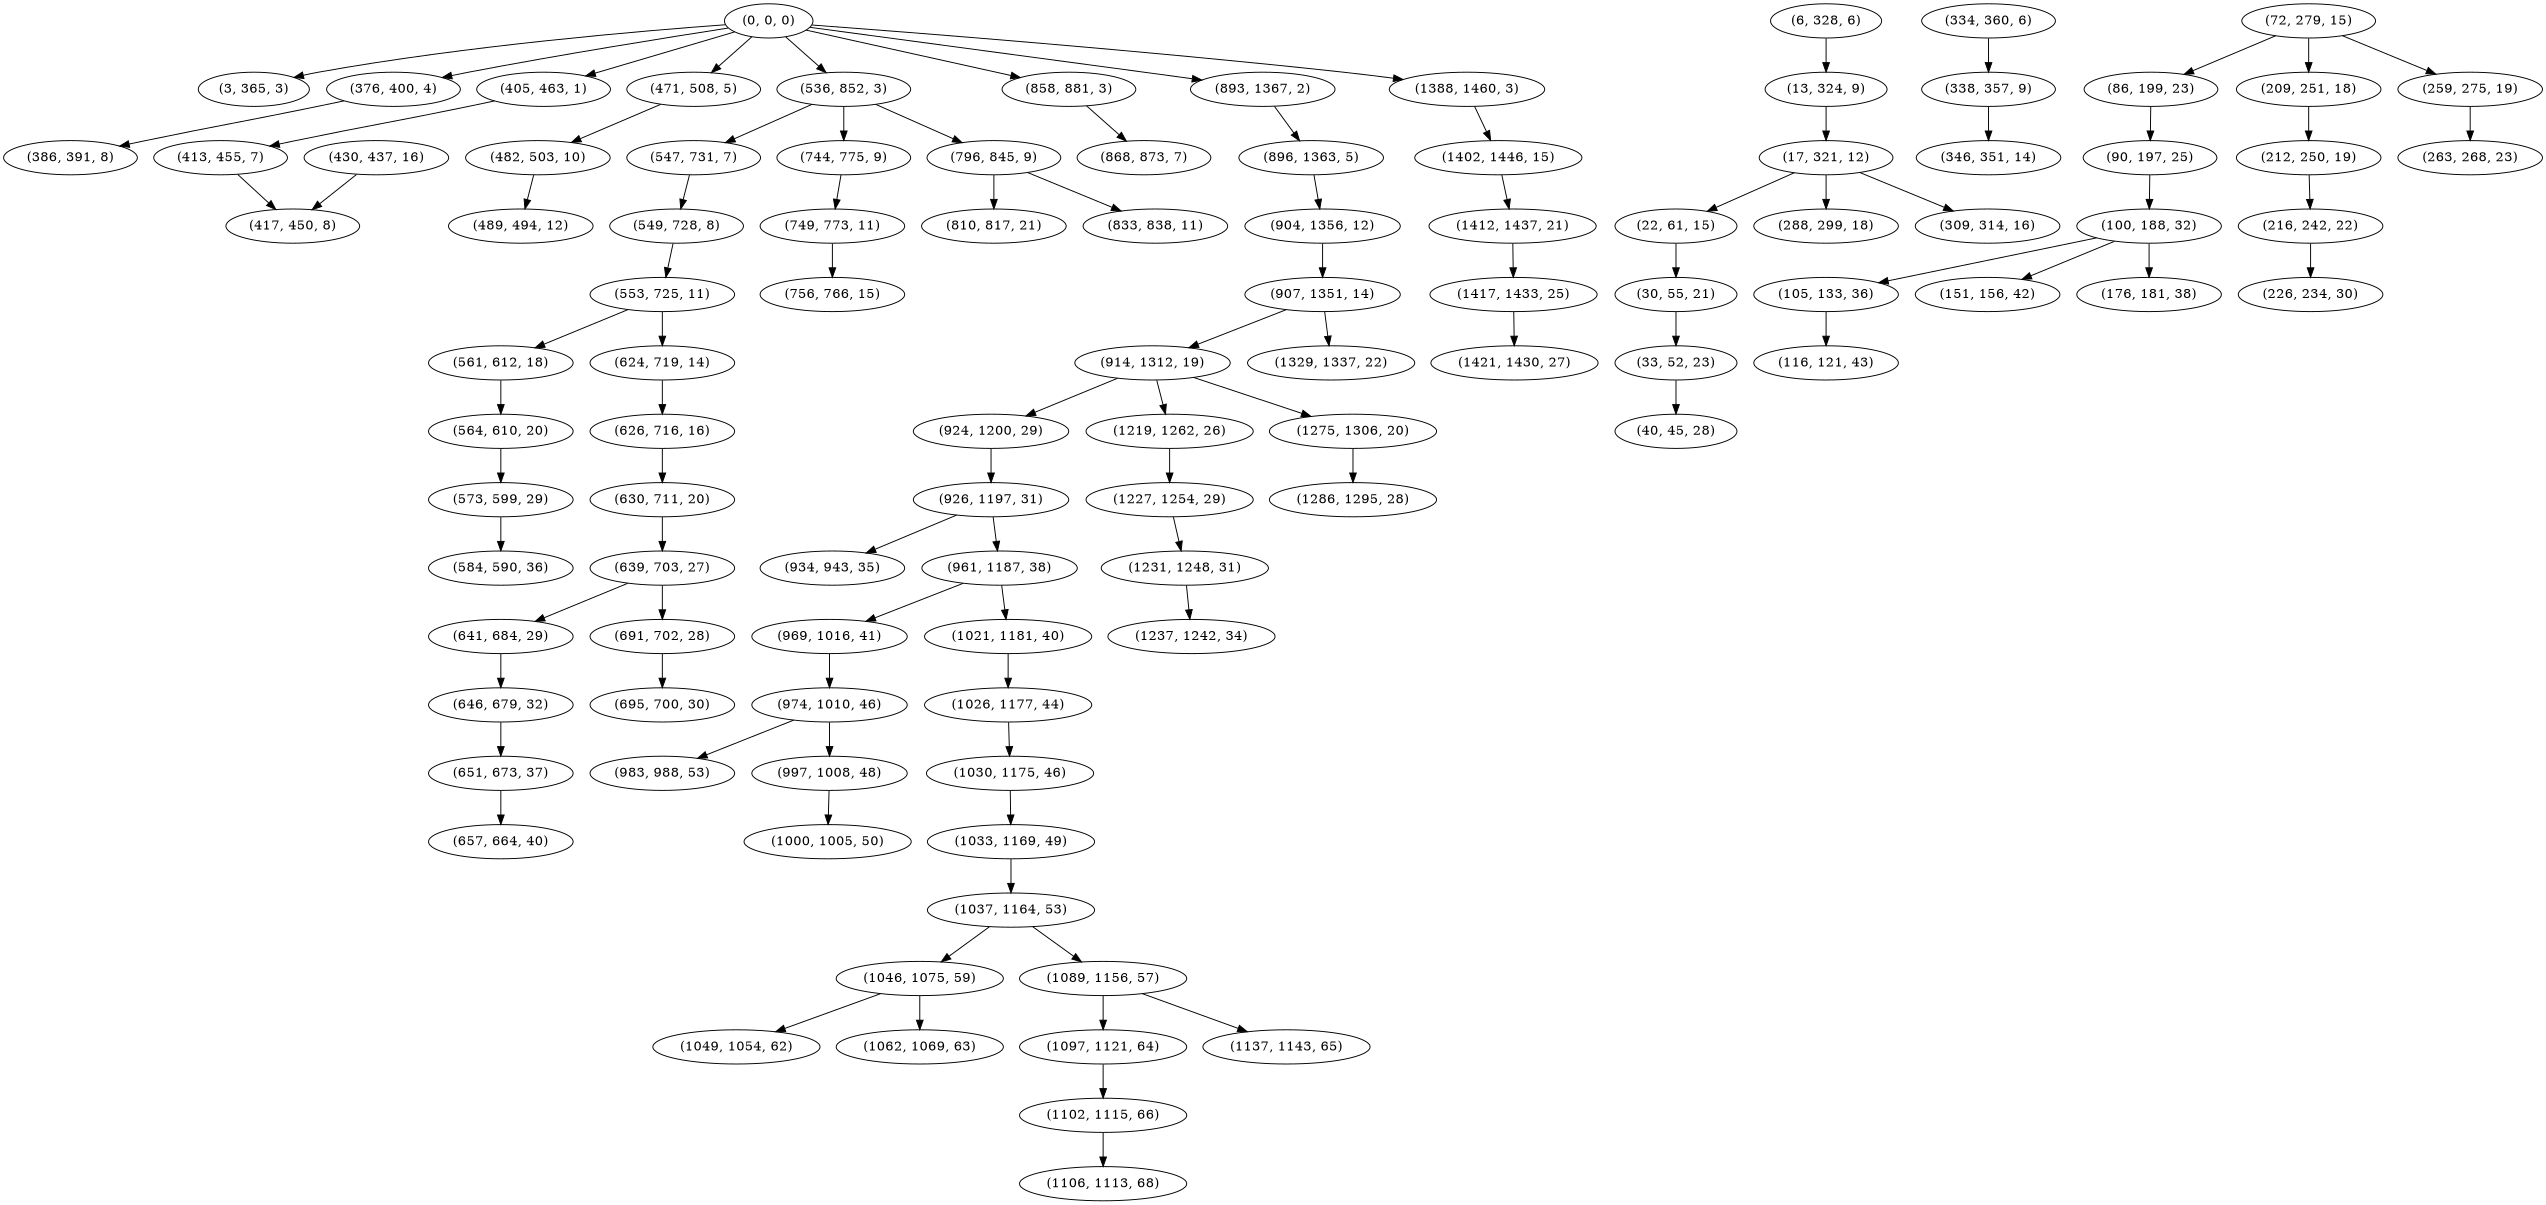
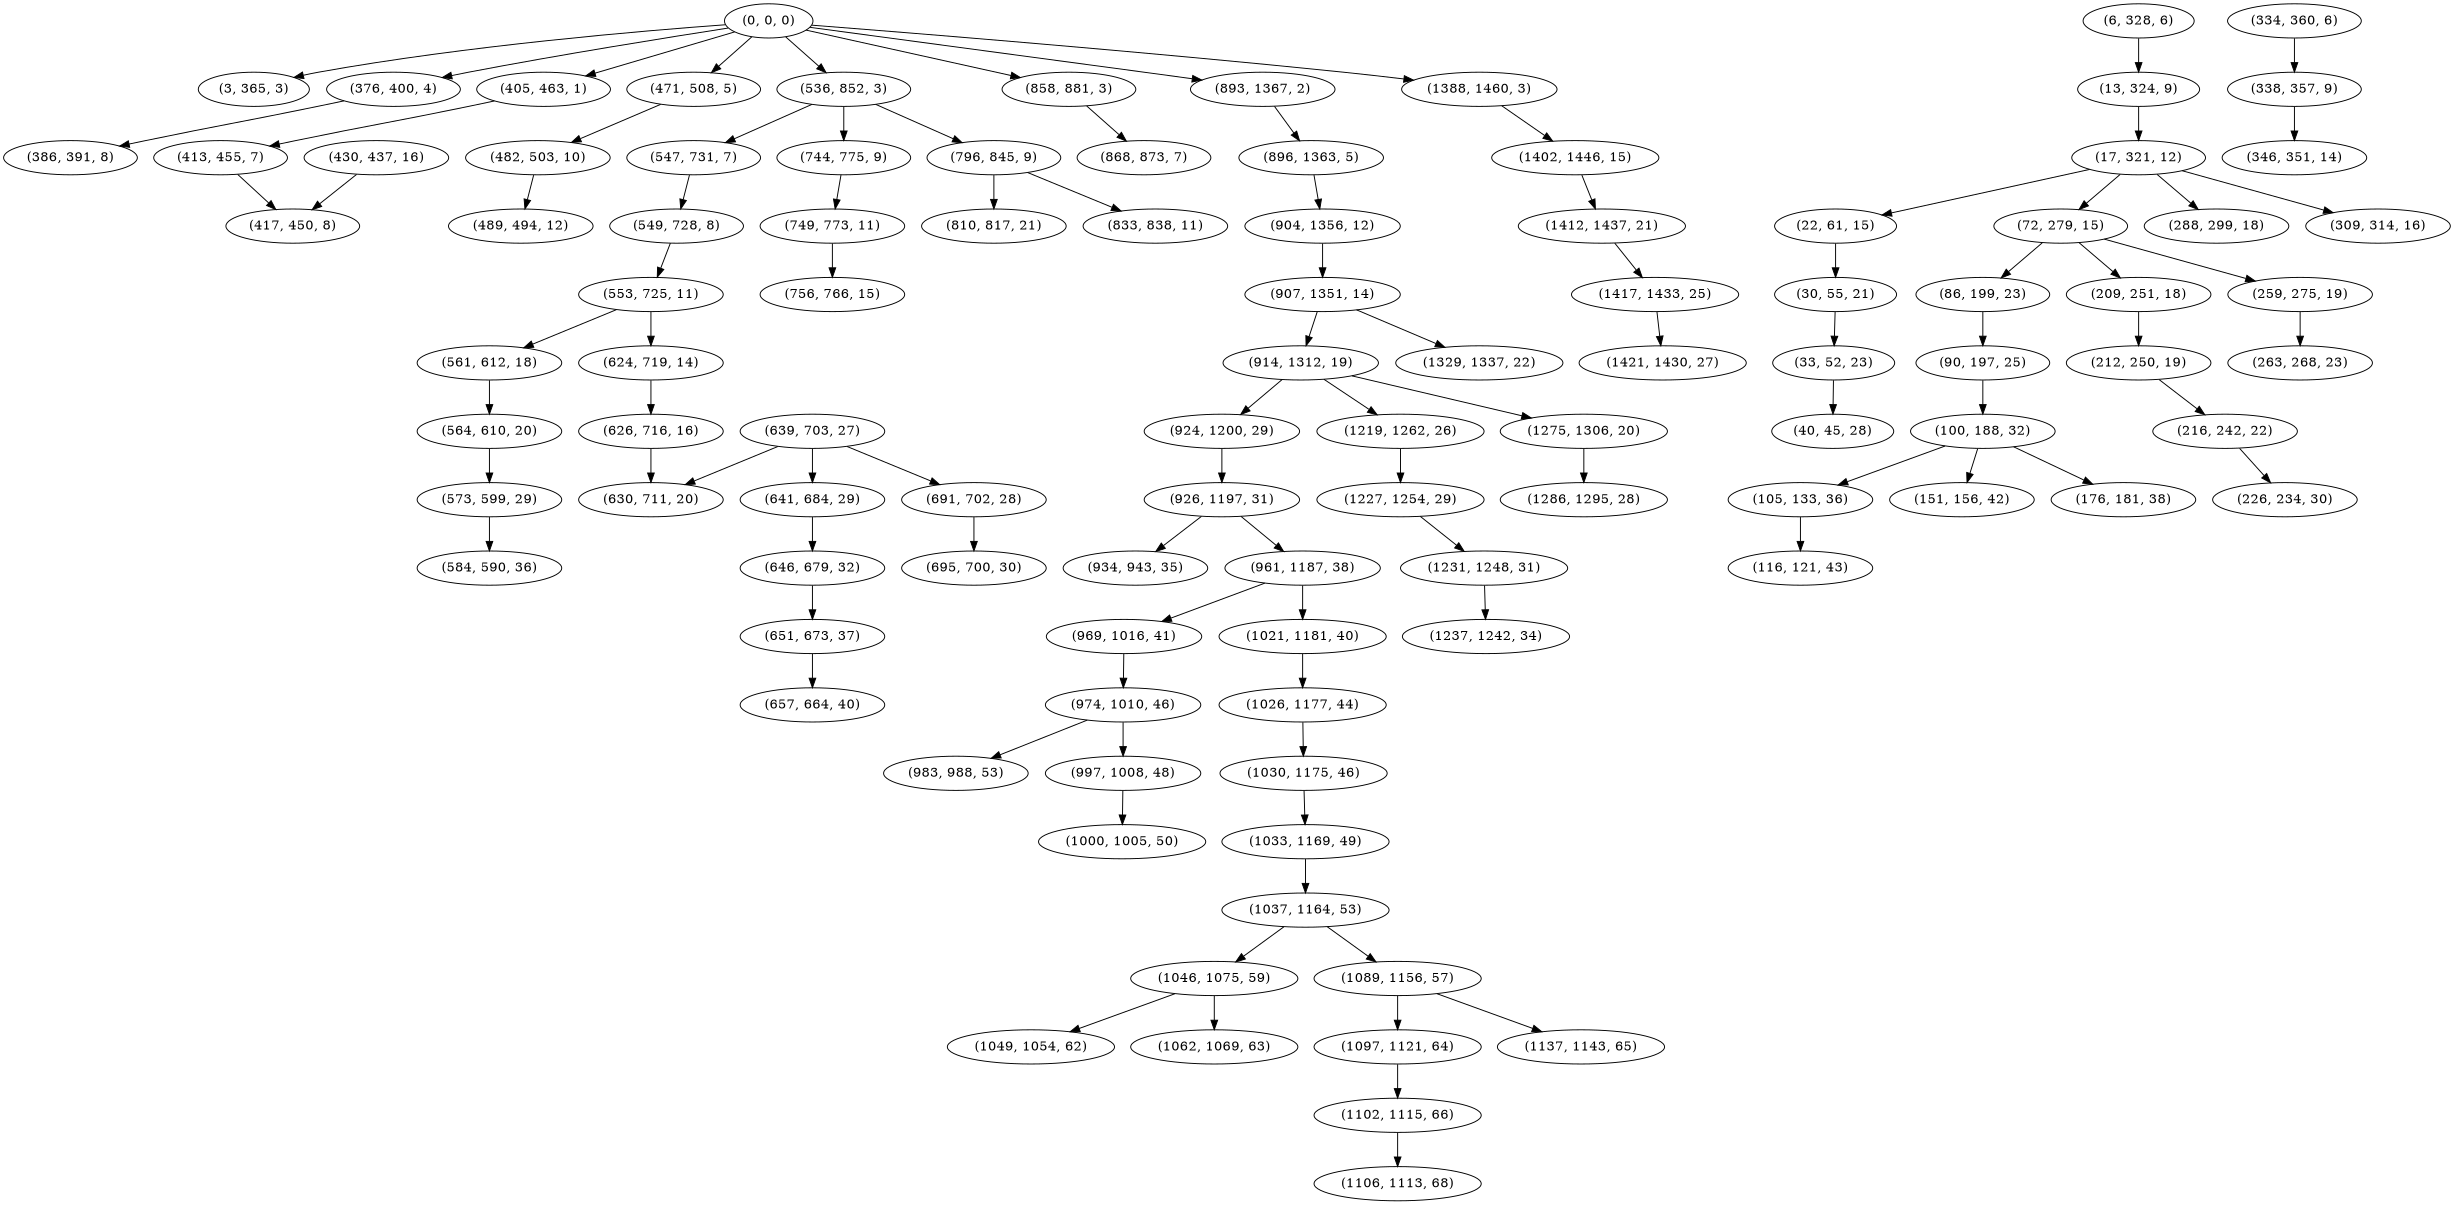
none -> (2103, 189)
(662, 529) -> (736, 464)
